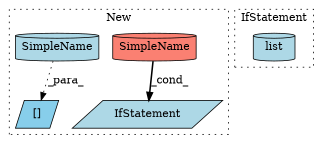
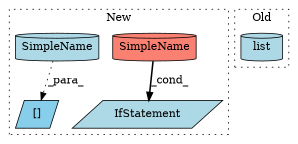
(274, 18) -> (262, 18)
